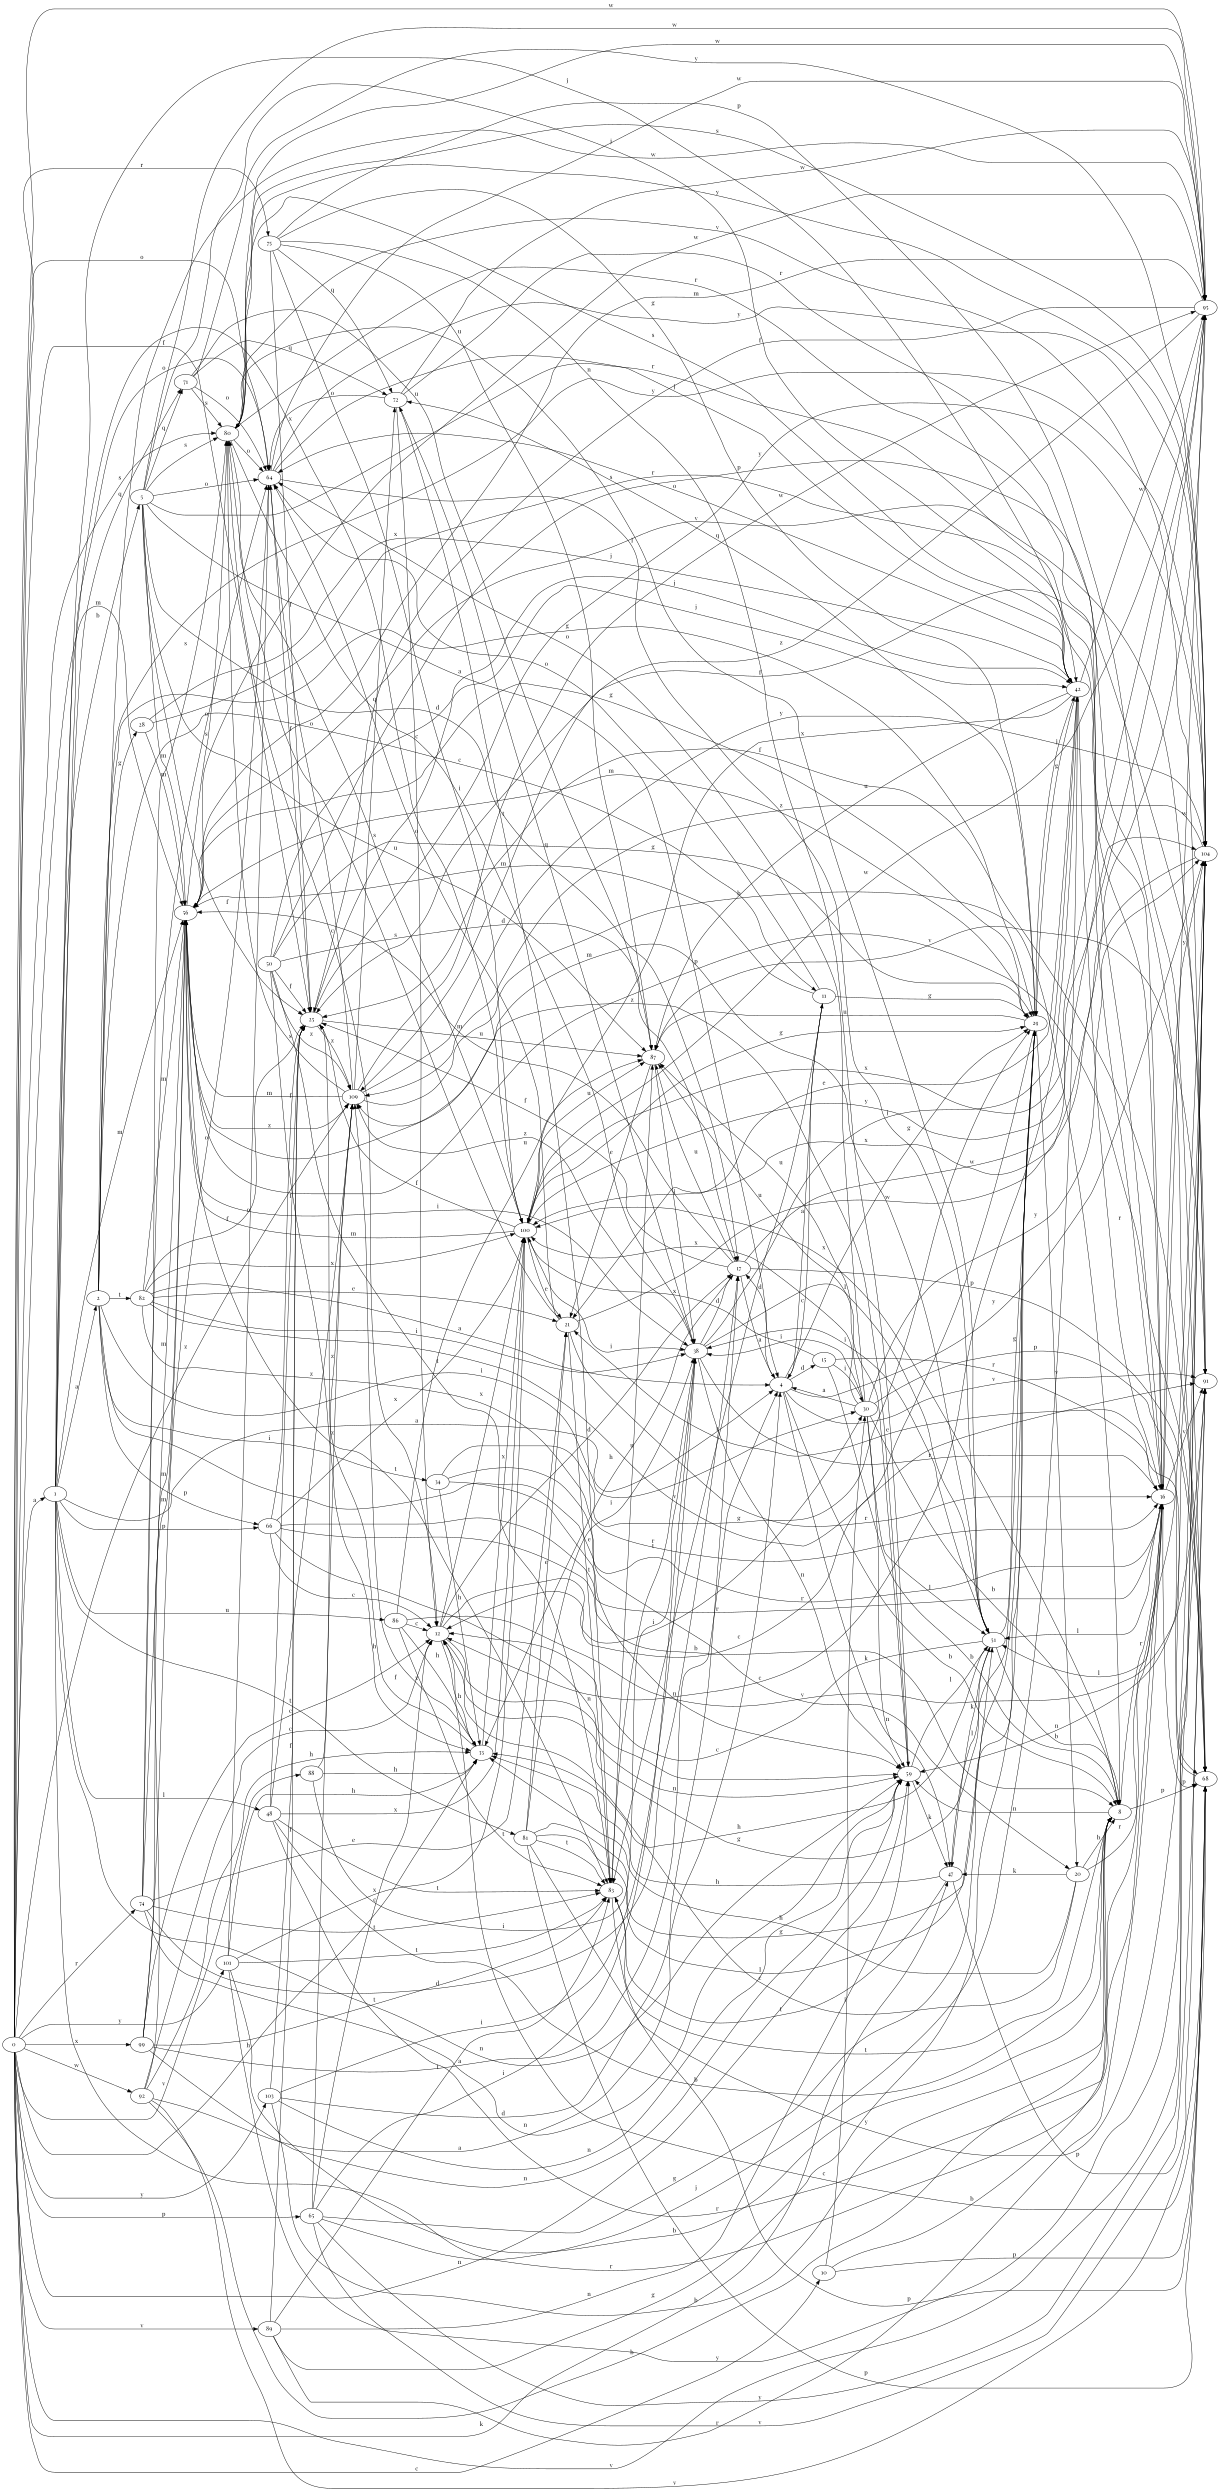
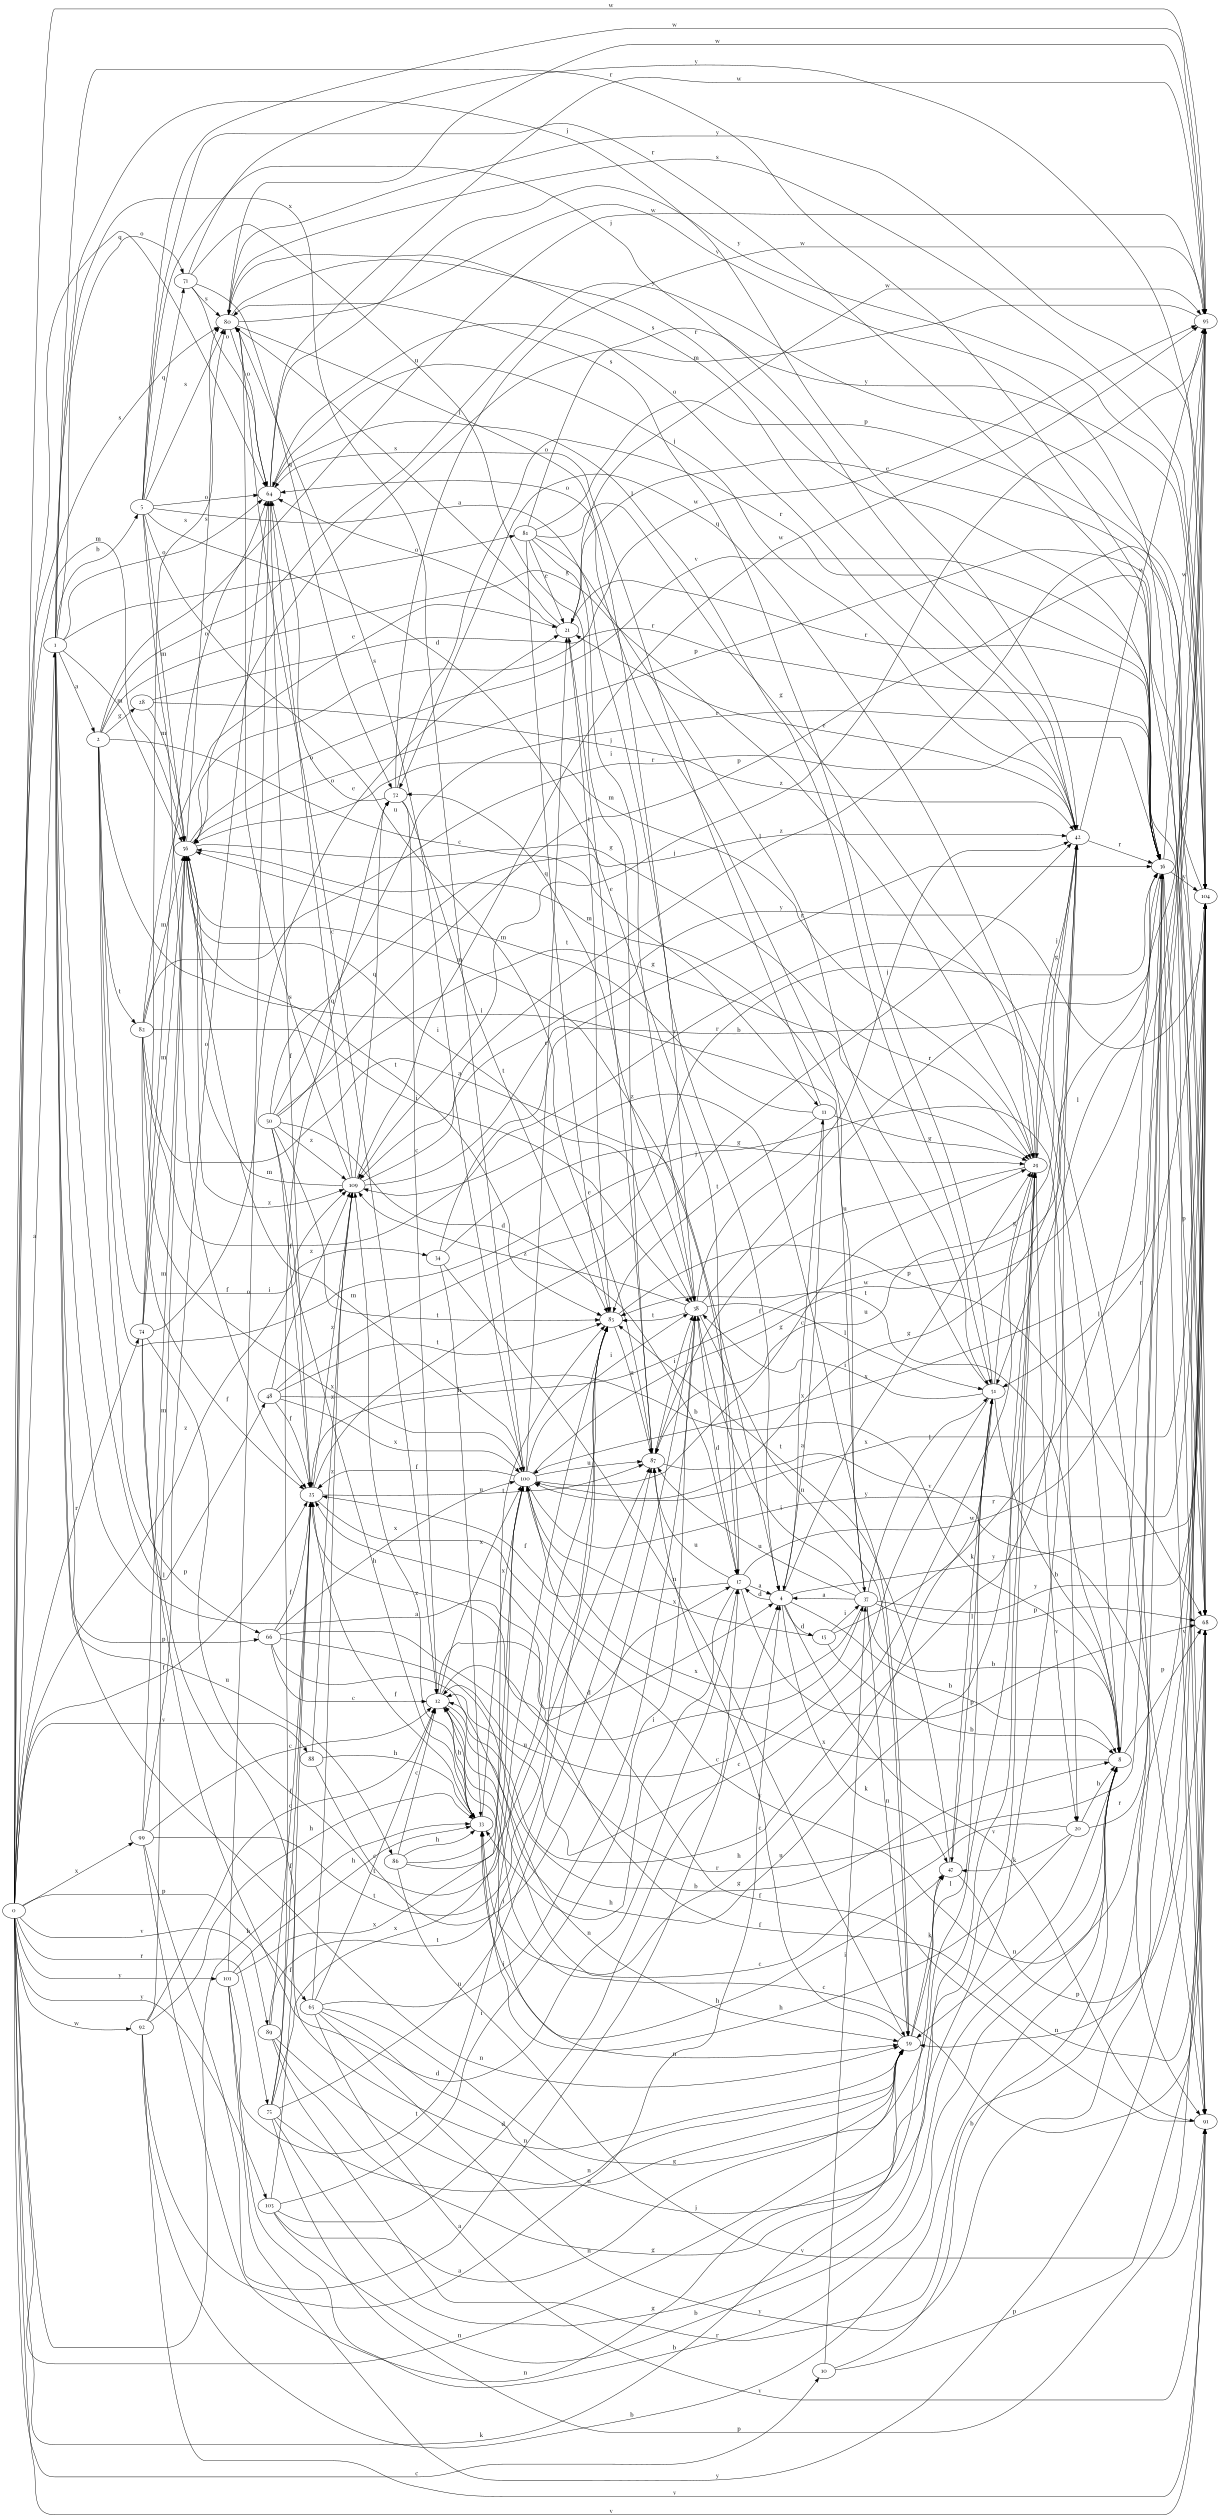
none -> (638, 728)
(866, 1409) -> (866, 1599)
